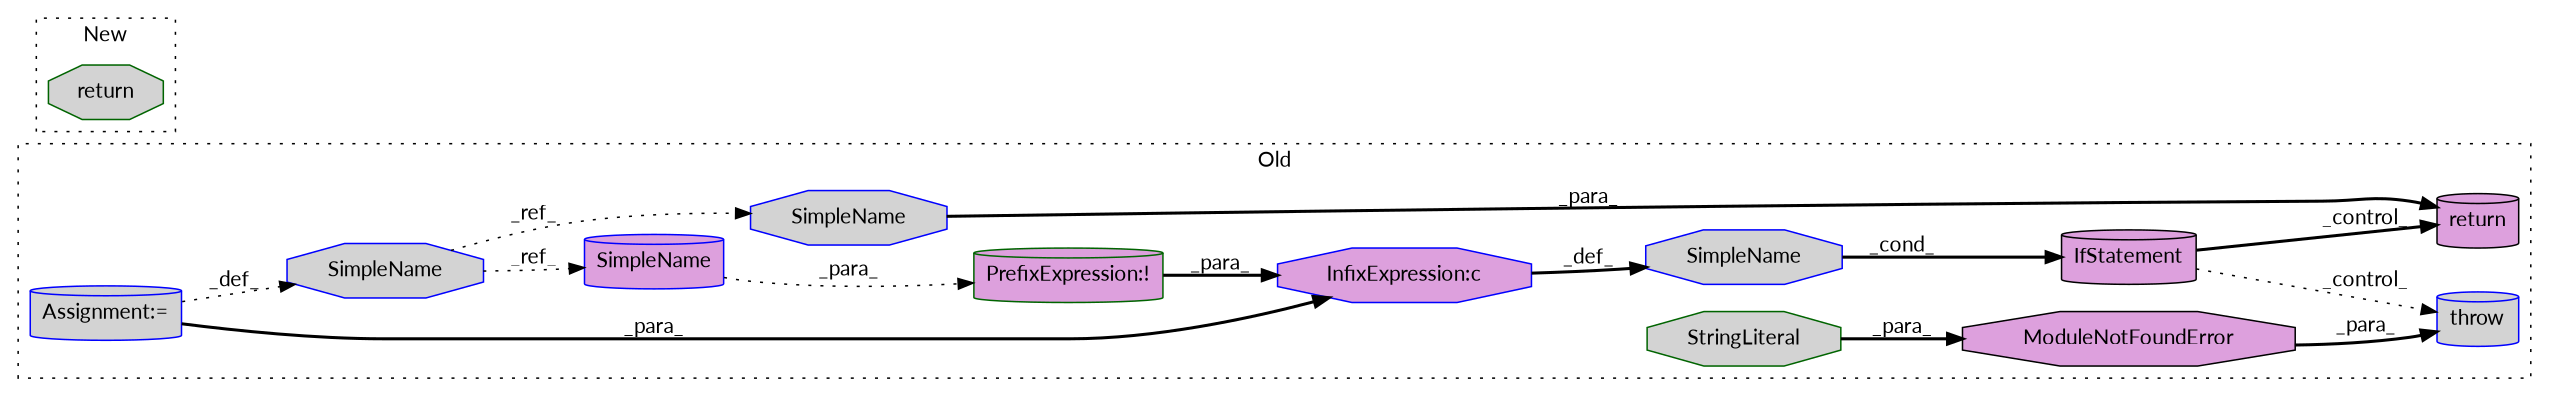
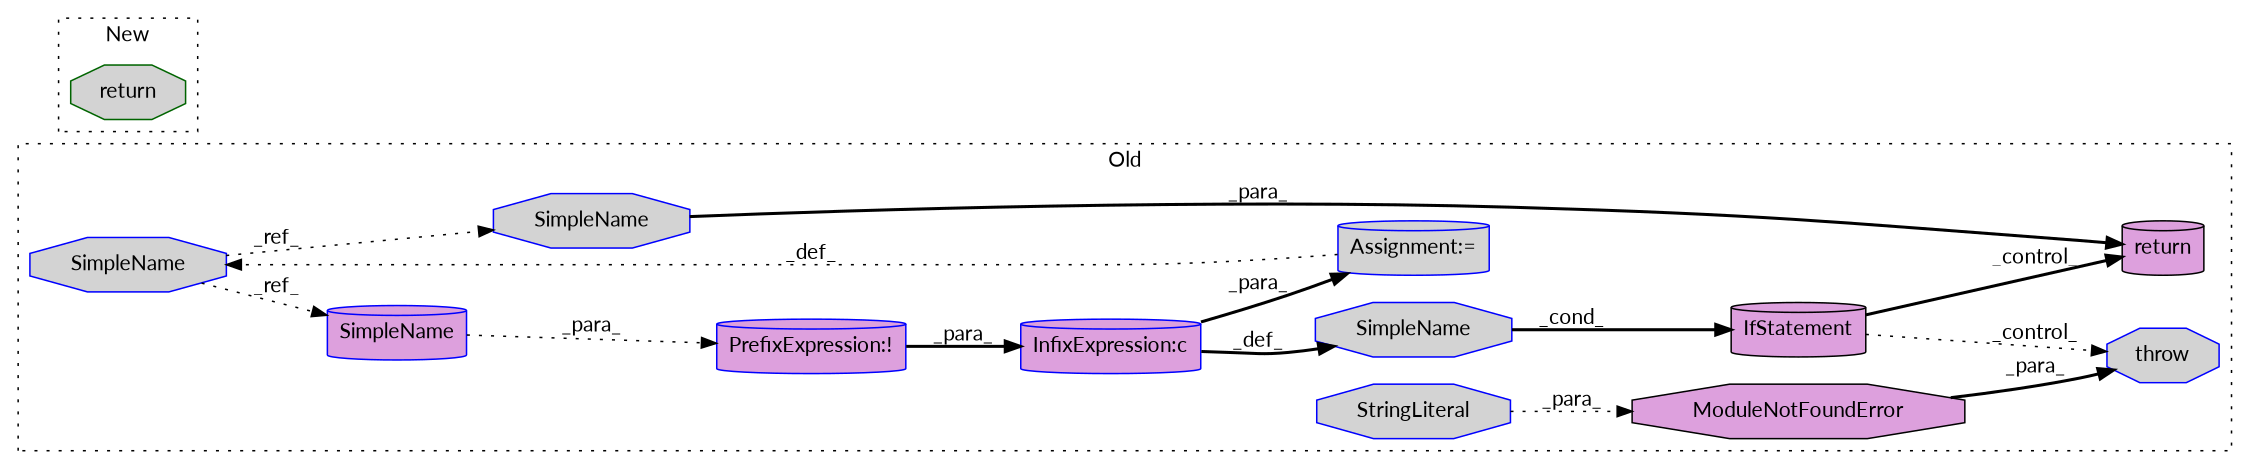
(1068, 275) -> (811, 346)
(1405, 275) -> (1111, 346)
(2478, 319) -> (2163, 355)
(749, 339) -> (1267, 302)
(1744, 339) -> (1414, 411)
(1894, 339) -> (1564, 411)
